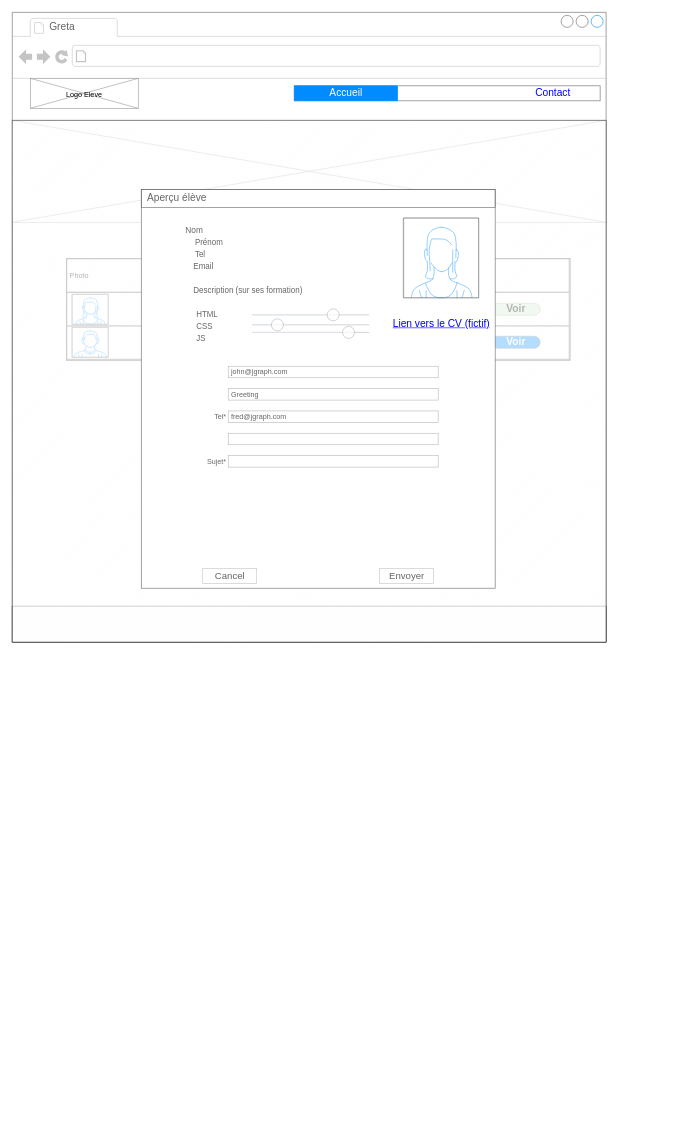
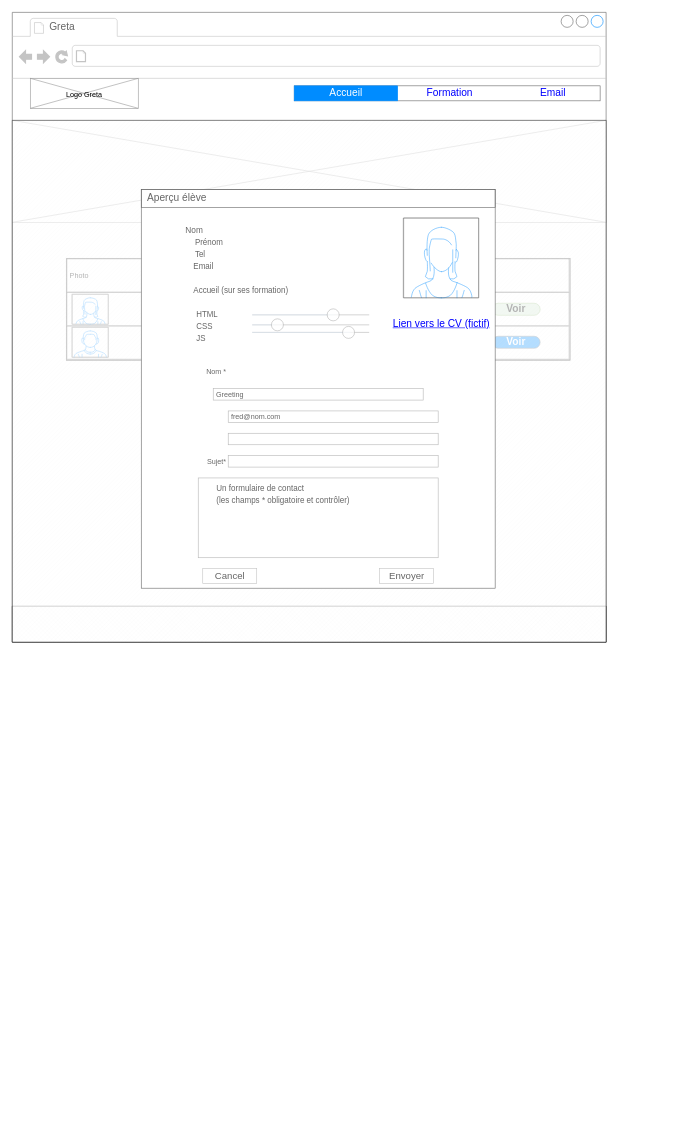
none -> (450, 93)
(553, 93) -> (553, 93)
(84, 95) -> (84, 95)
(223, 262) -> (212, 262)
none -> (213, 372)
(333, 372) -> none
(333, 394) -> (318, 394)
(213, 417) -> none
(261, 417) -> (255, 417)
none -> (318, 518)
